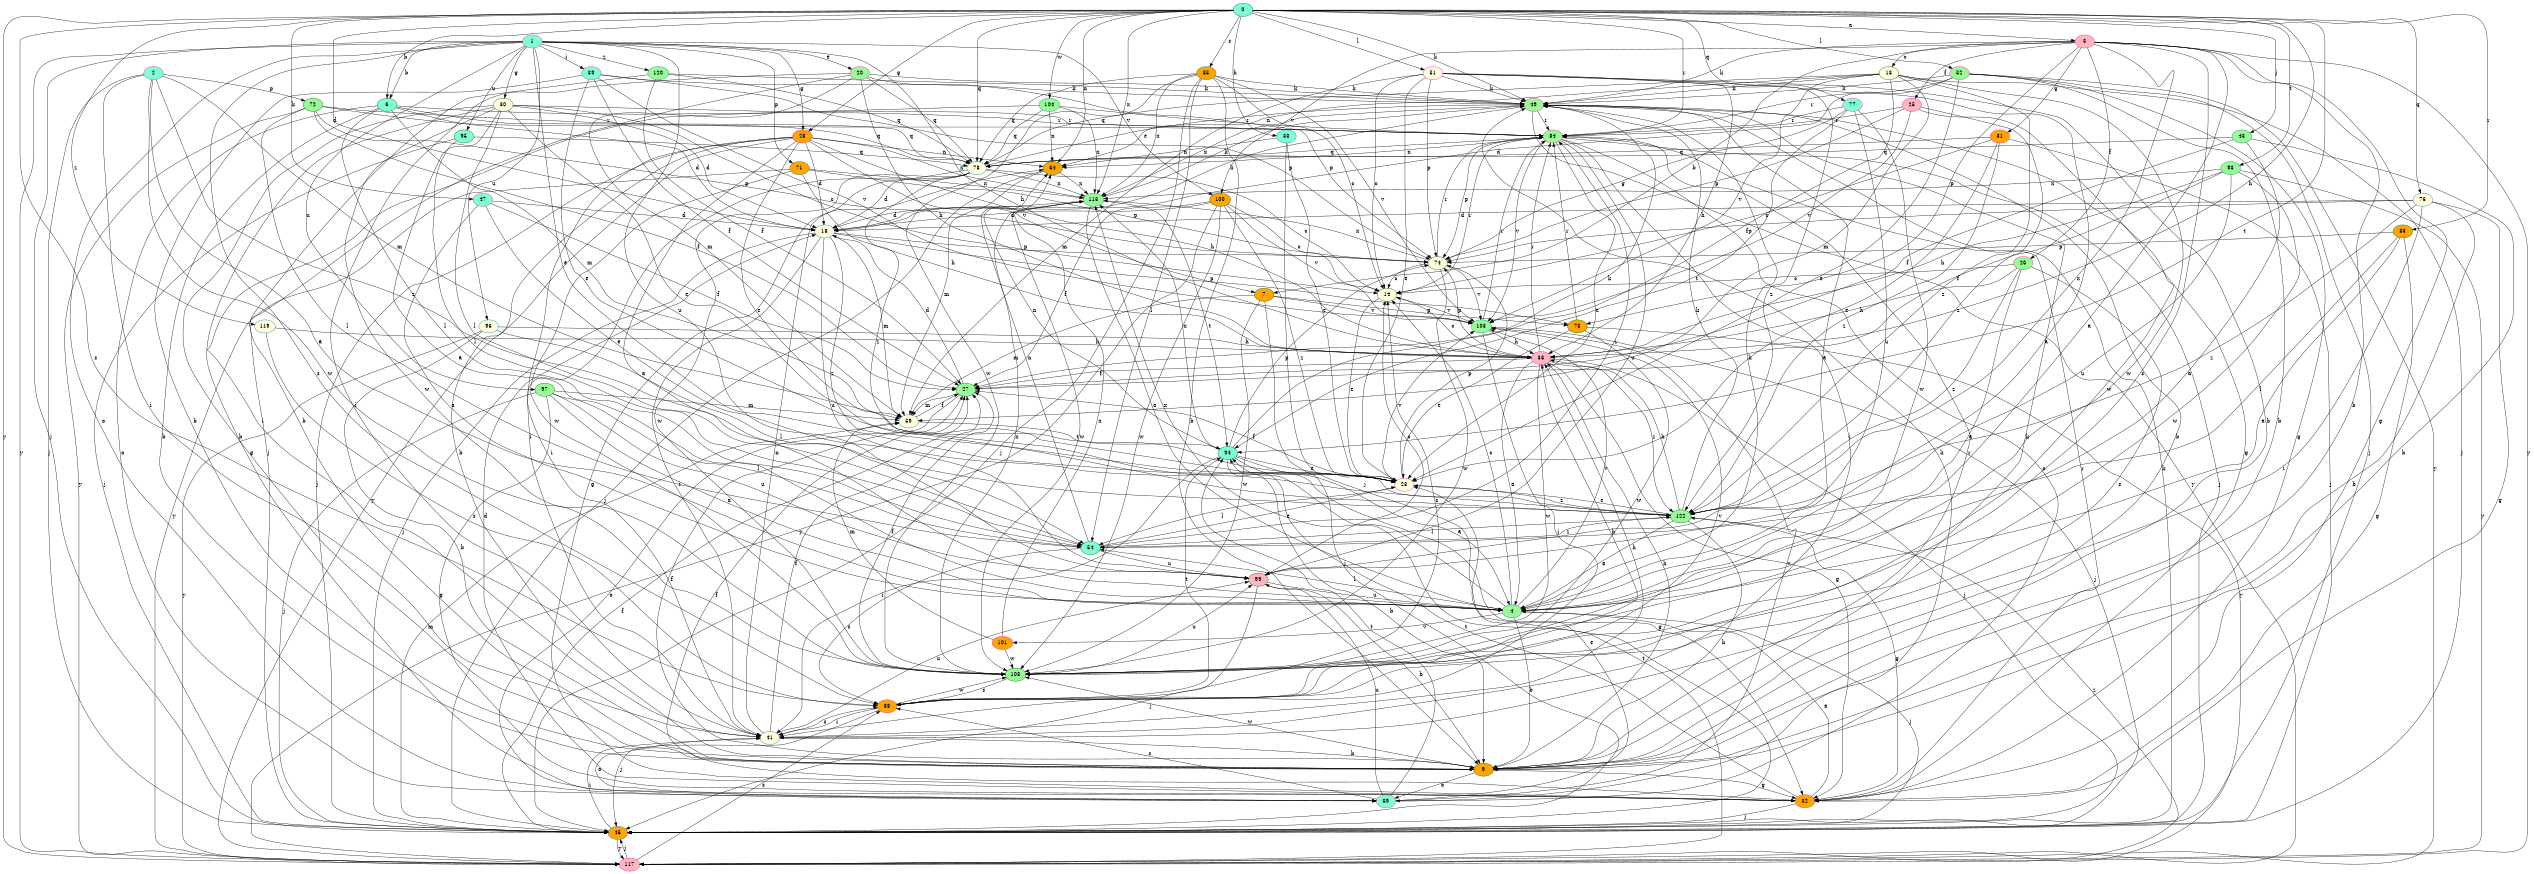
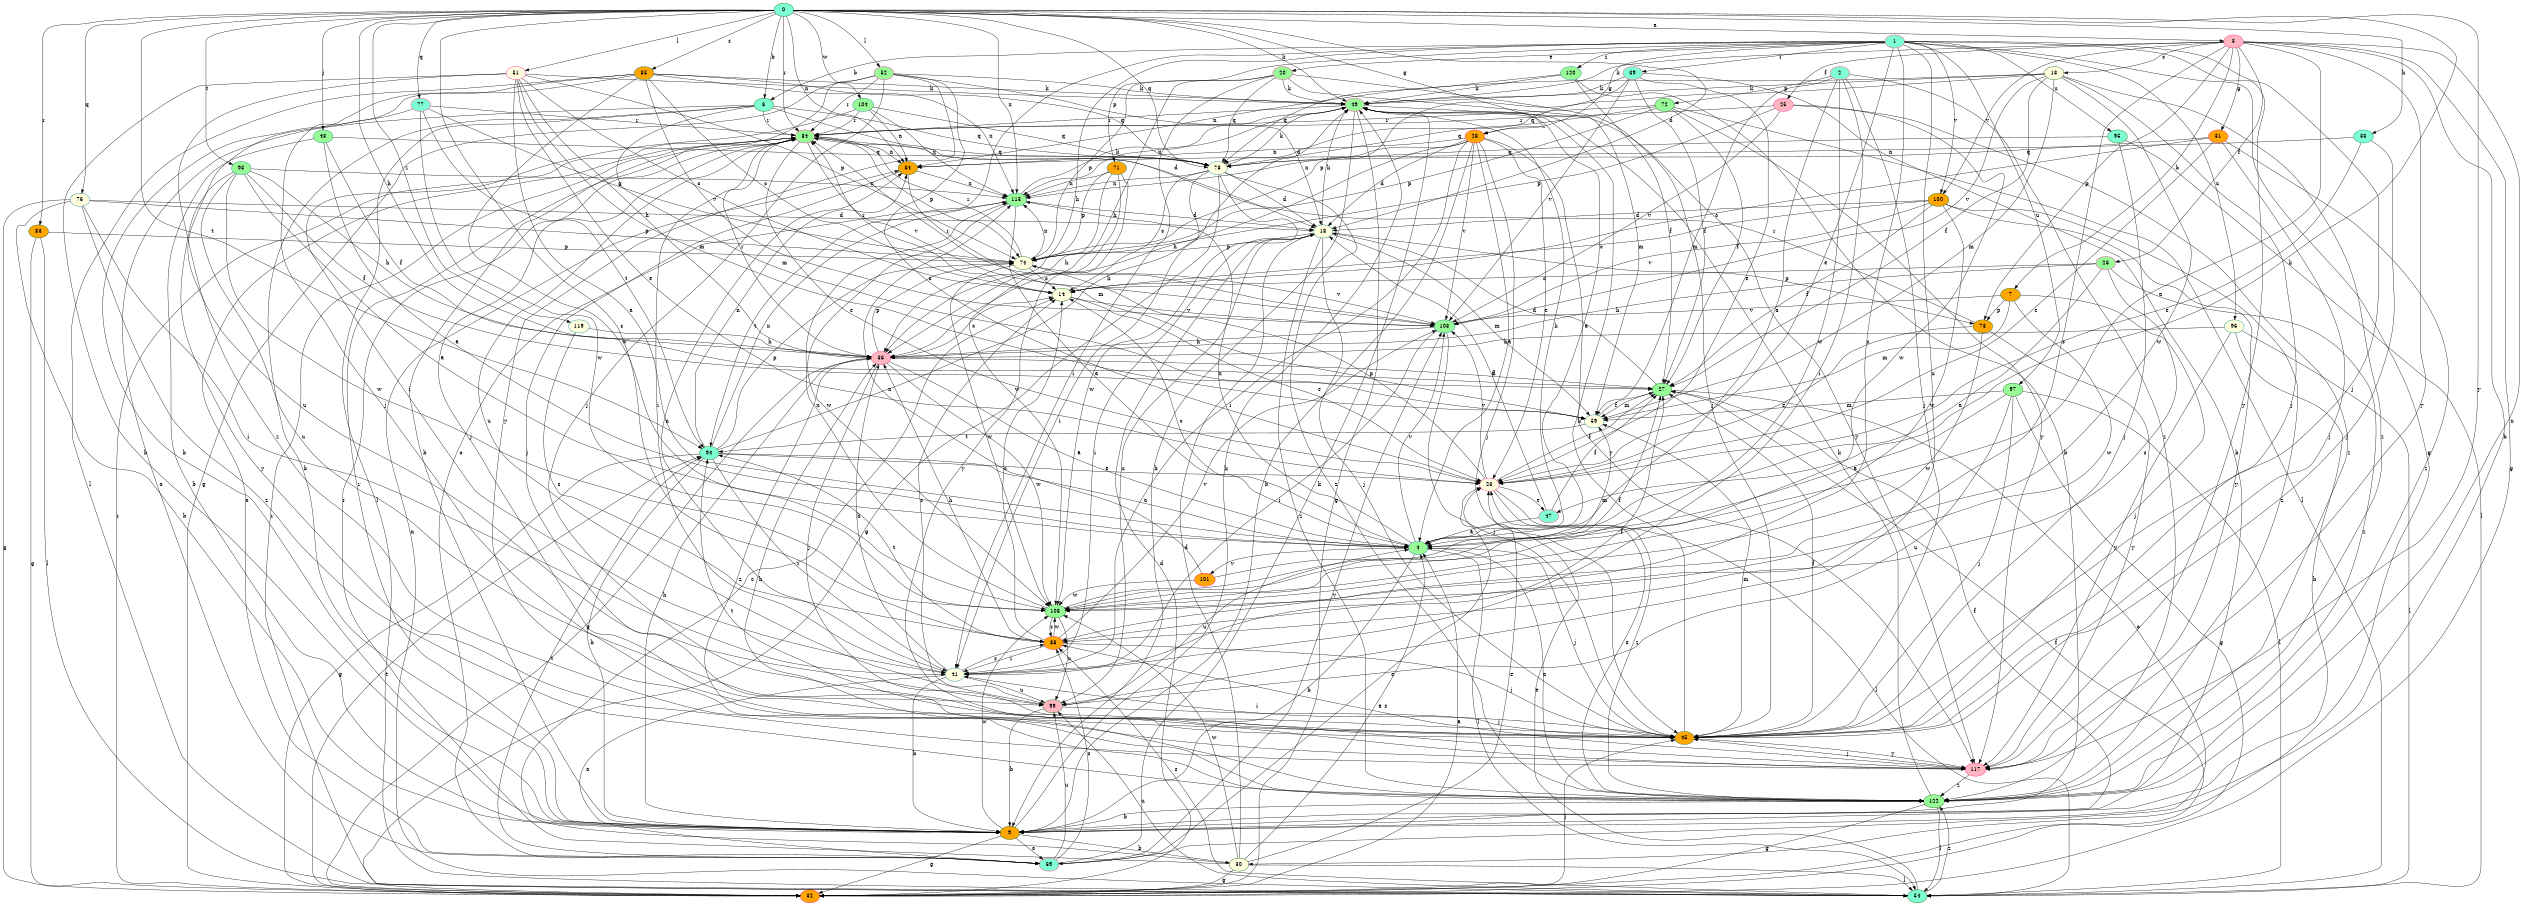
(1146, 136) -> (1281, 136)
(1026, 220) -> (1462, 230)
(872, 446) -> (1522, 494)
(2025, 529) -> (804, 500)
(494, 685) -> (1117, 848)
